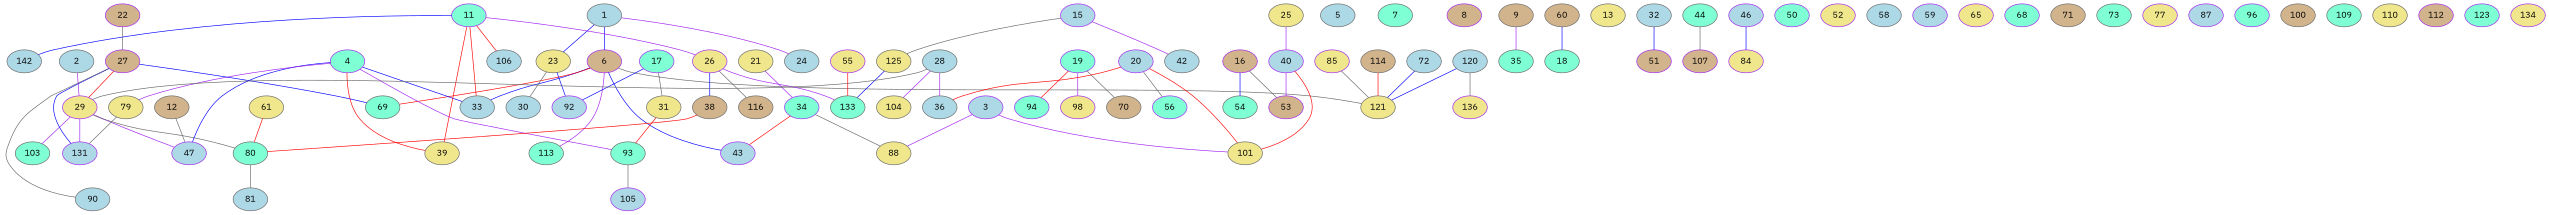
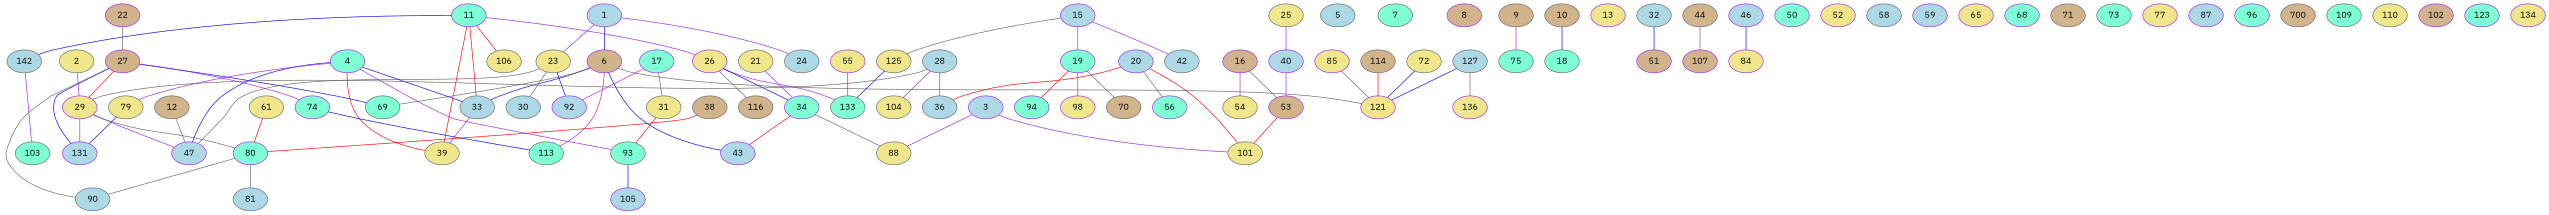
(604, 15) -> (604, 15)
(1562, 15) -> (1562, 15)
(1608, 15) -> (1608, 15)
(1700, 15) -> (1700, 15)
(2298, 15) -> (2298, 15)
(2436, 15) -> (2436, 15)
(579, 38) -> (579, 38)
none -> (1078, 38)
(77, 61) -> (77, 61)
(504, 61) -> (504, 61)
(1424, 61) -> (1424, 61)
(1470, 61) -> (1470, 61)
(1516, 61) -> (1516, 61)
none -> (358, 80)
(618, 82) -> (618, 82)
(710, 84) -> (770, 91)
(1240, 84) -> (1240, 84)
(495, 89) -> (495, 89)
none -> (312, 107)
(1240, 107) -> (1240, 107)
(1378, 107) -> (1378, 107)
(1308, 121) -> (1266, 130)
(56, 130) -> (28, 107)
(103, 130) -> (103, 130)
none -> (460, 130)
(250, 153) -> (250, 153)
none -> (171, 176)
(628, 176) -> (628, 176)
